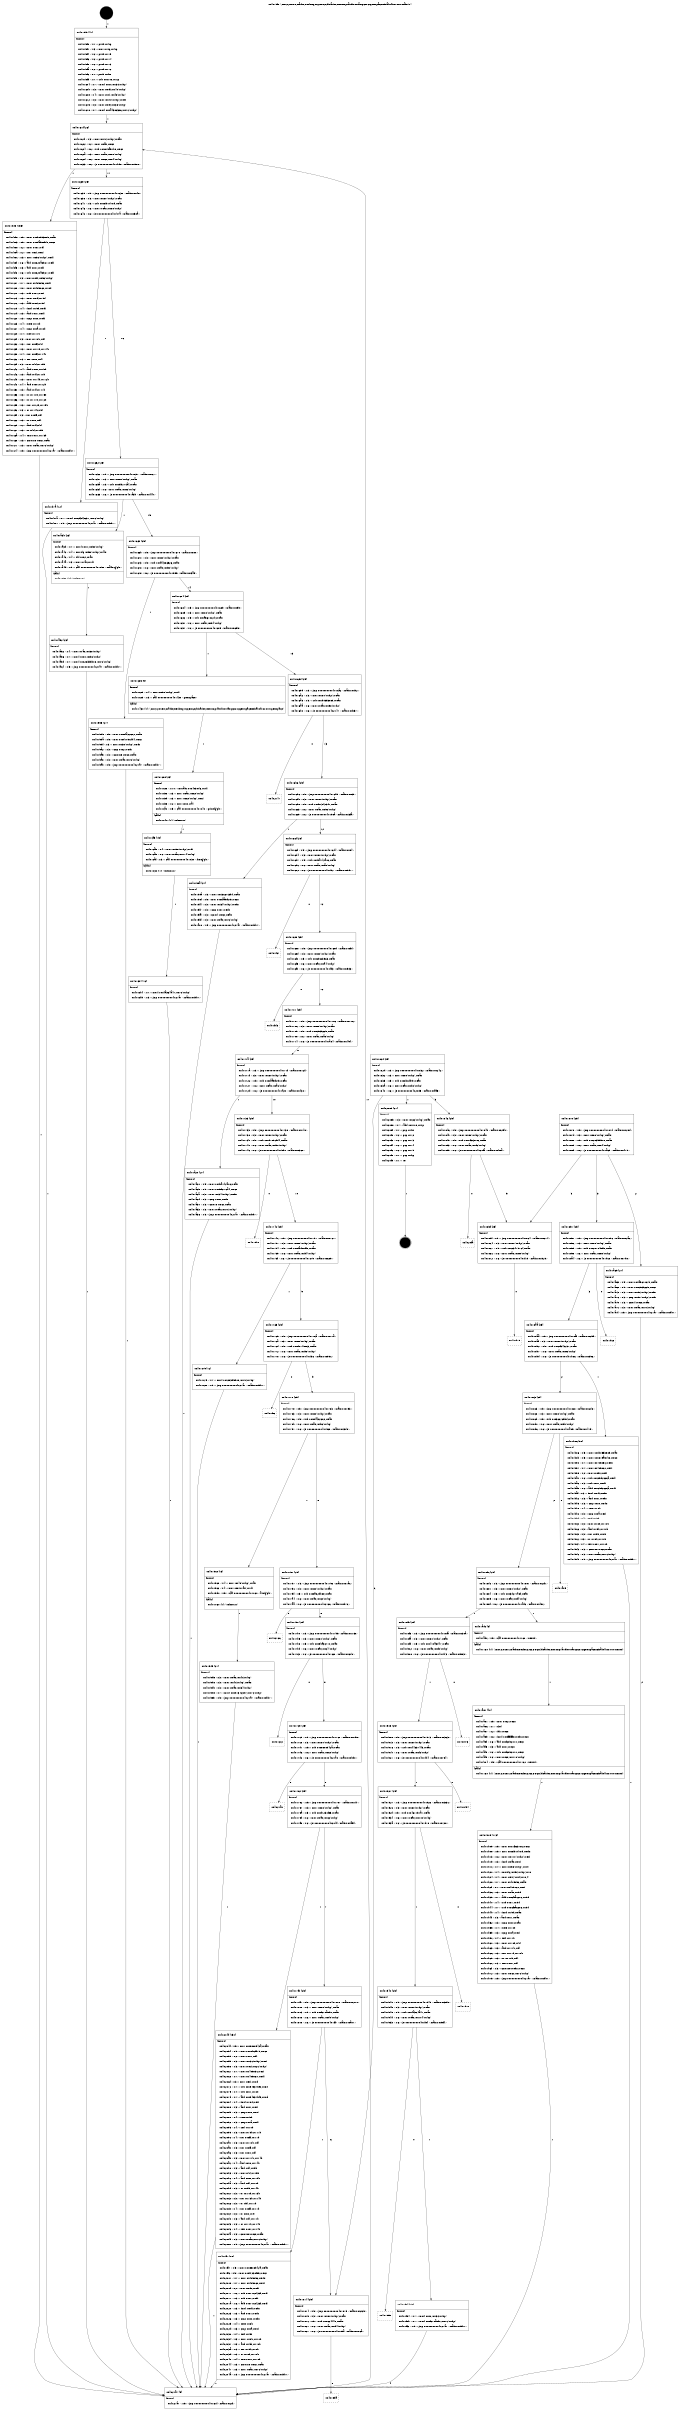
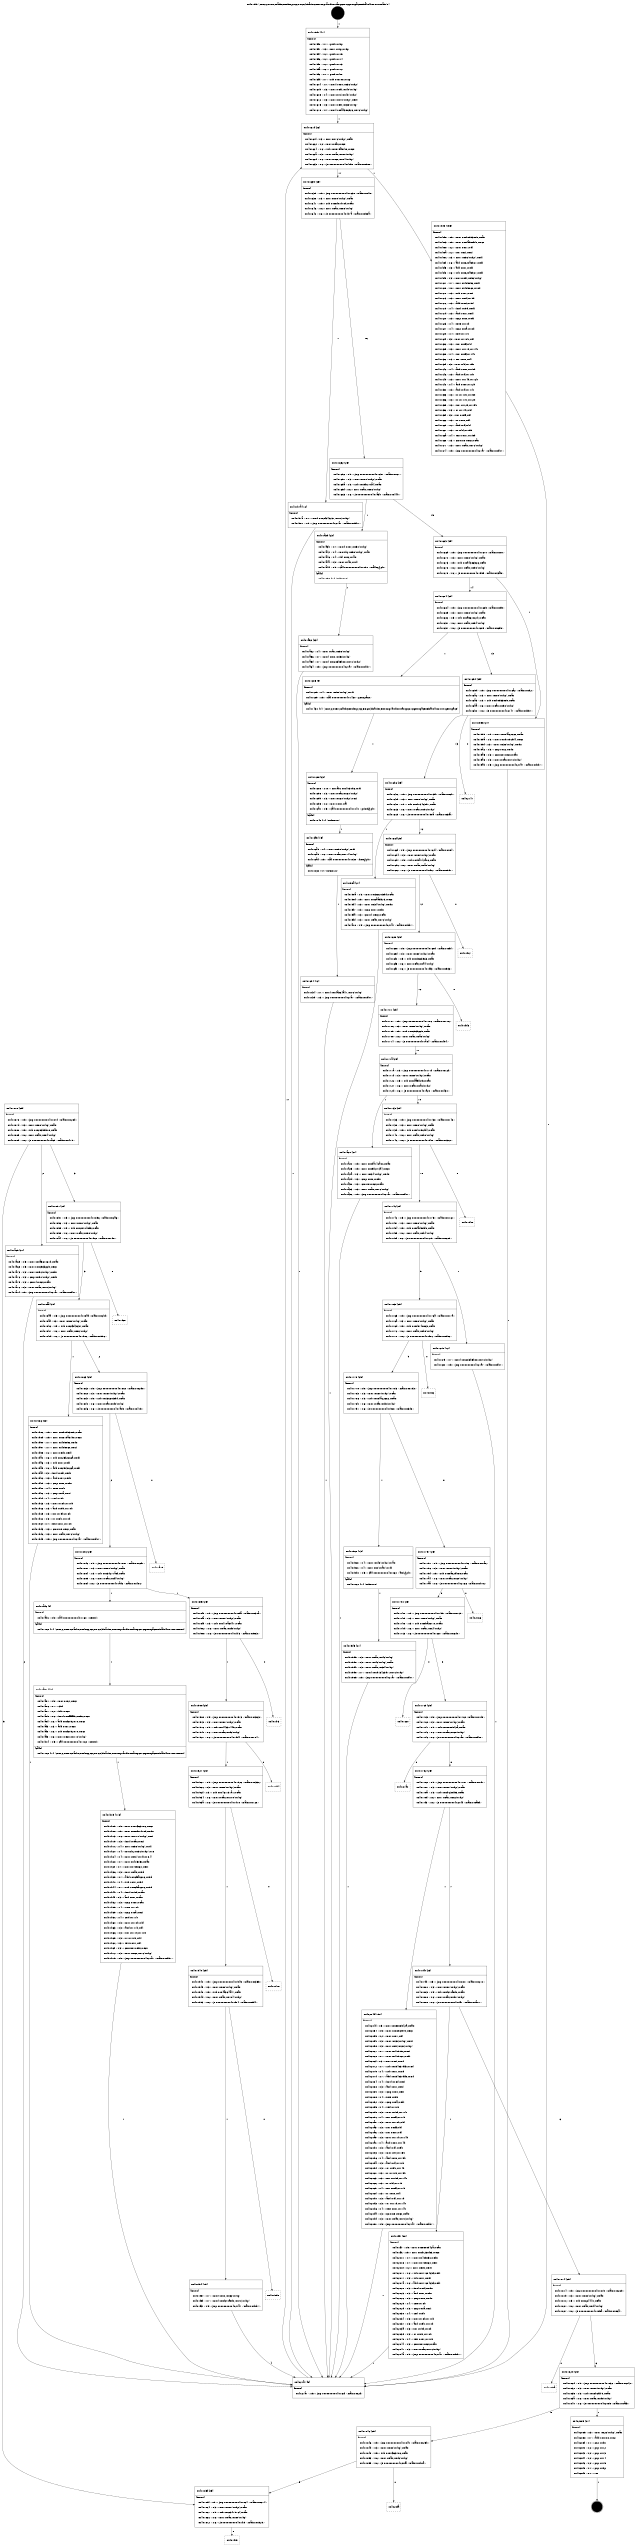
(373, 1695) -> (593, 2341)
